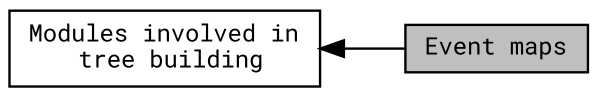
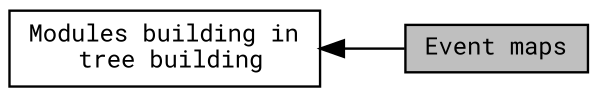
(165, 49) -> (165, 49)
